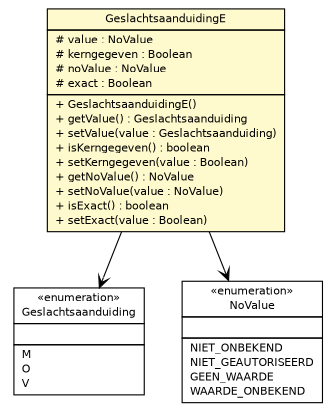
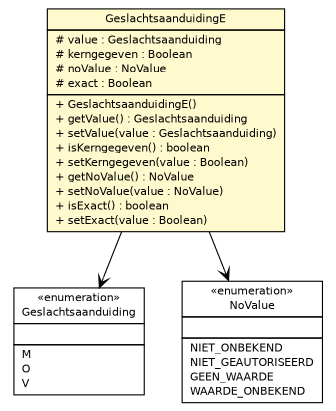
(104, 40) -> (139, 40)
